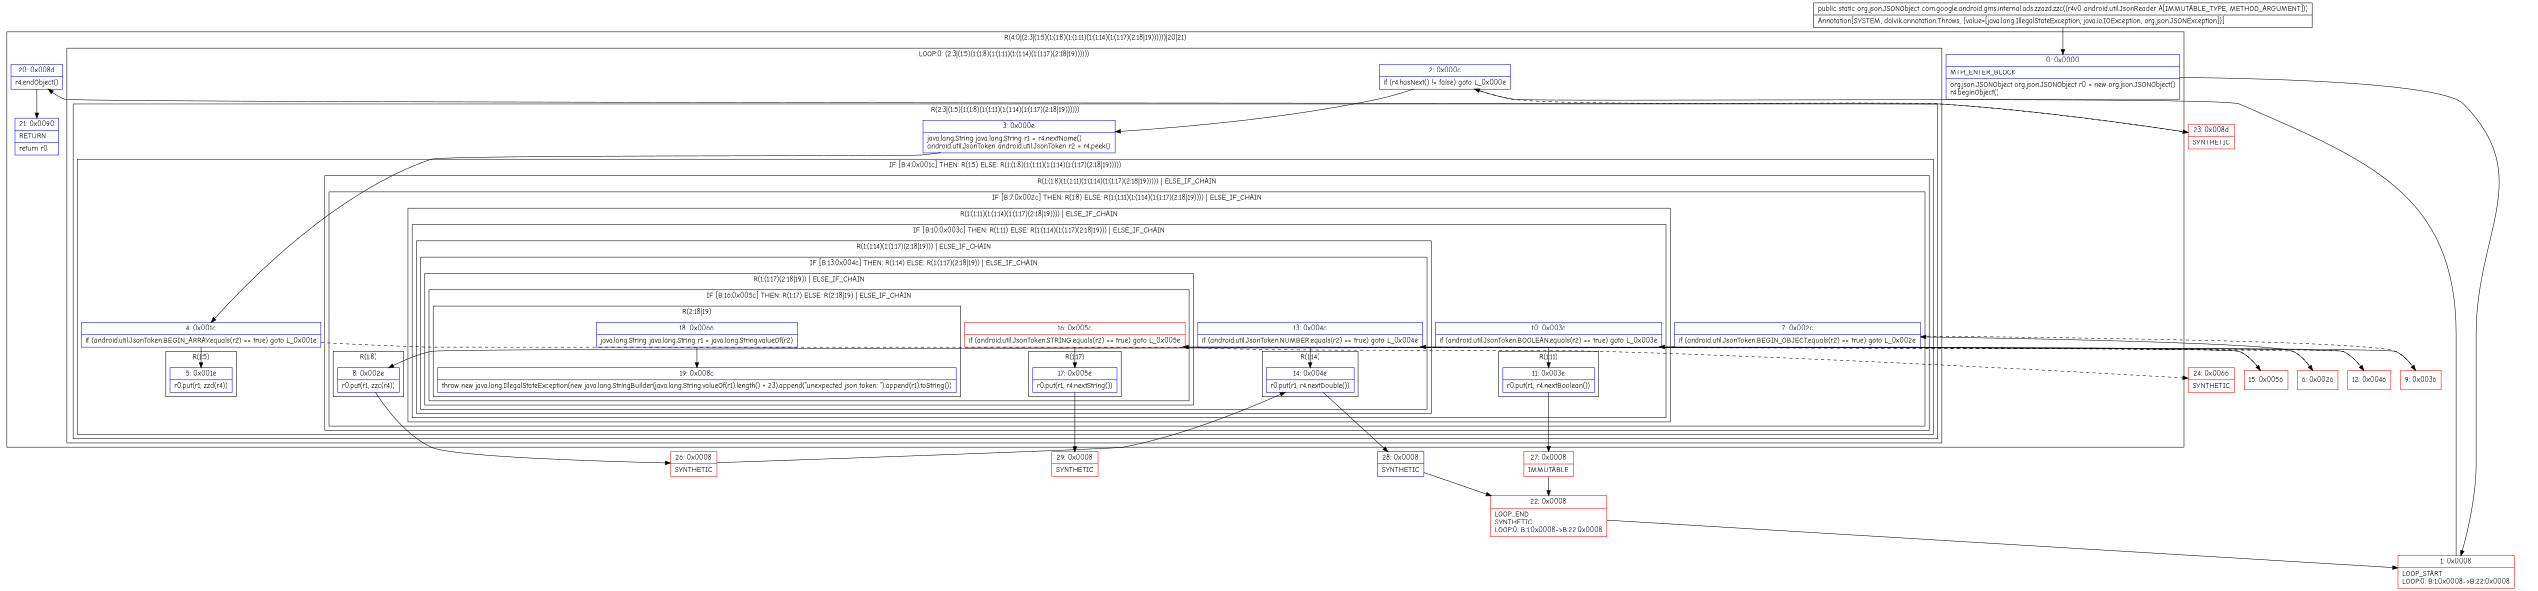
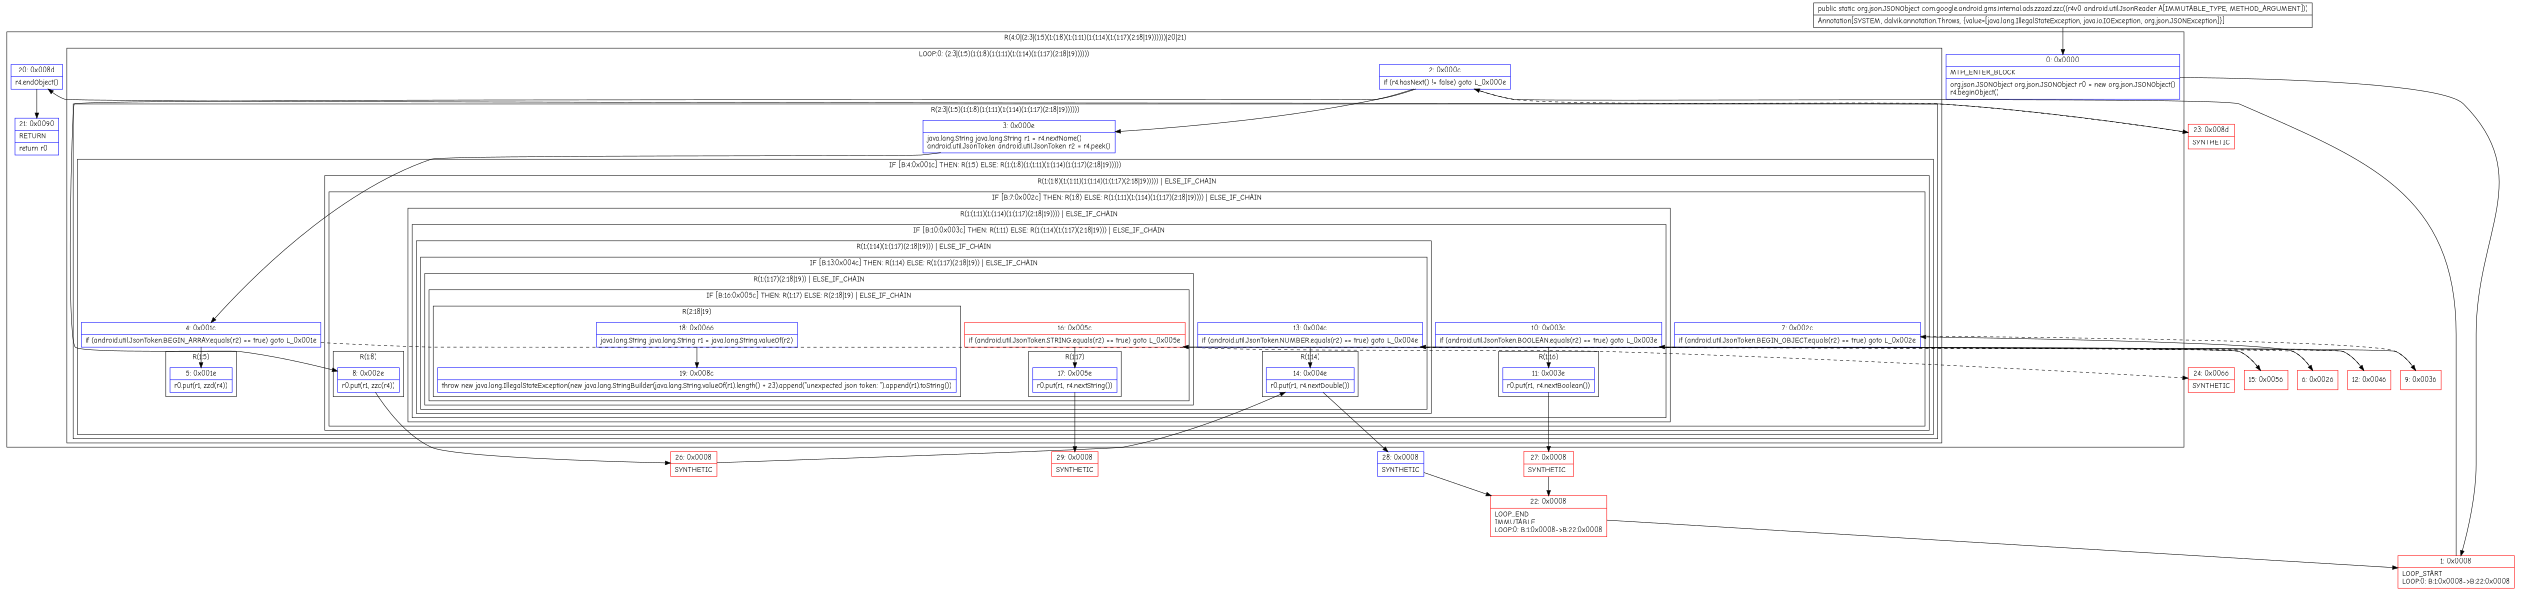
(1033, 348) -> (956, 100)
(1549, 357) -> (1549, 357)
(1549, 470) -> (1547, 470)
(1514, 522) -> (1515, 522)
